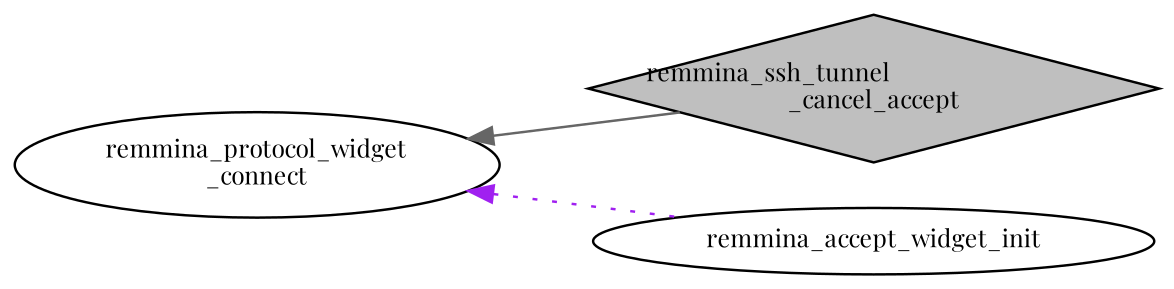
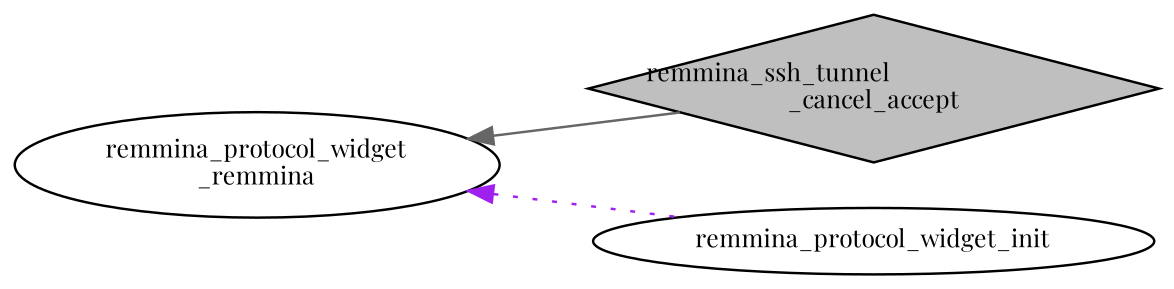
(257, 165) -> (257, 165)
(874, 241) -> (874, 241)
